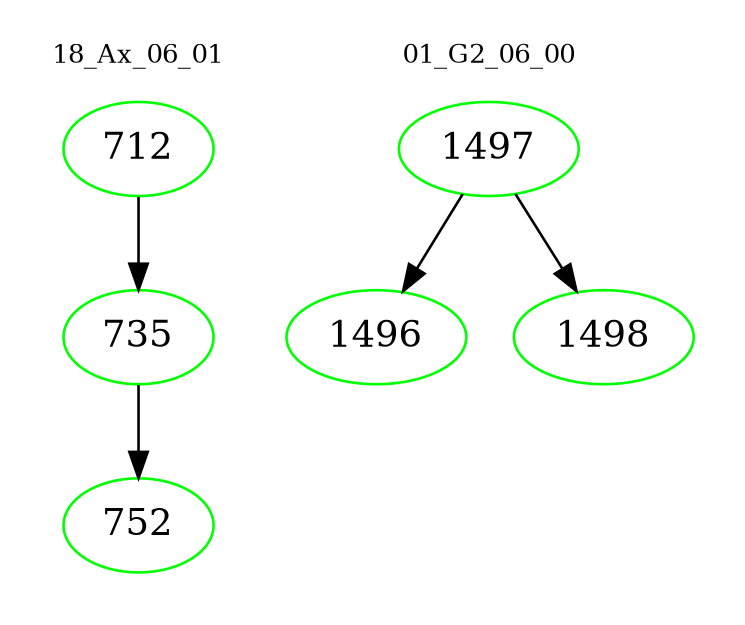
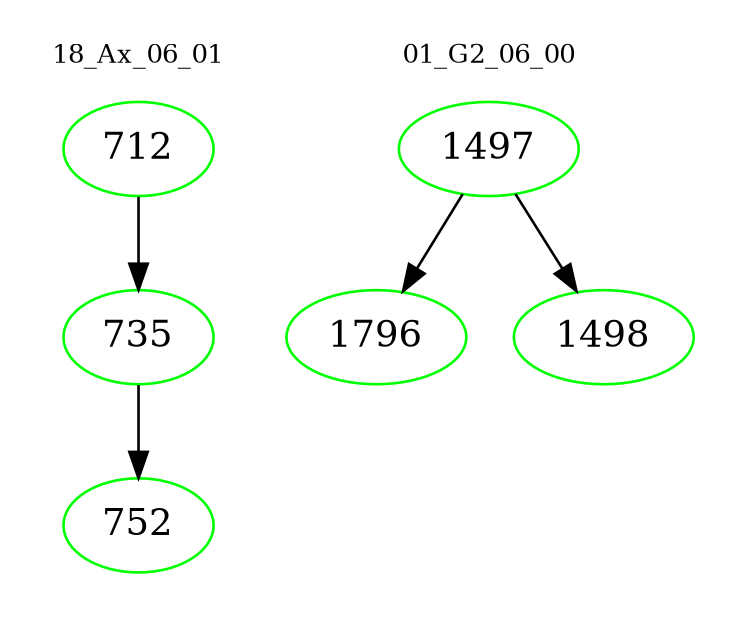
(376, 337) -> (376, 337)
